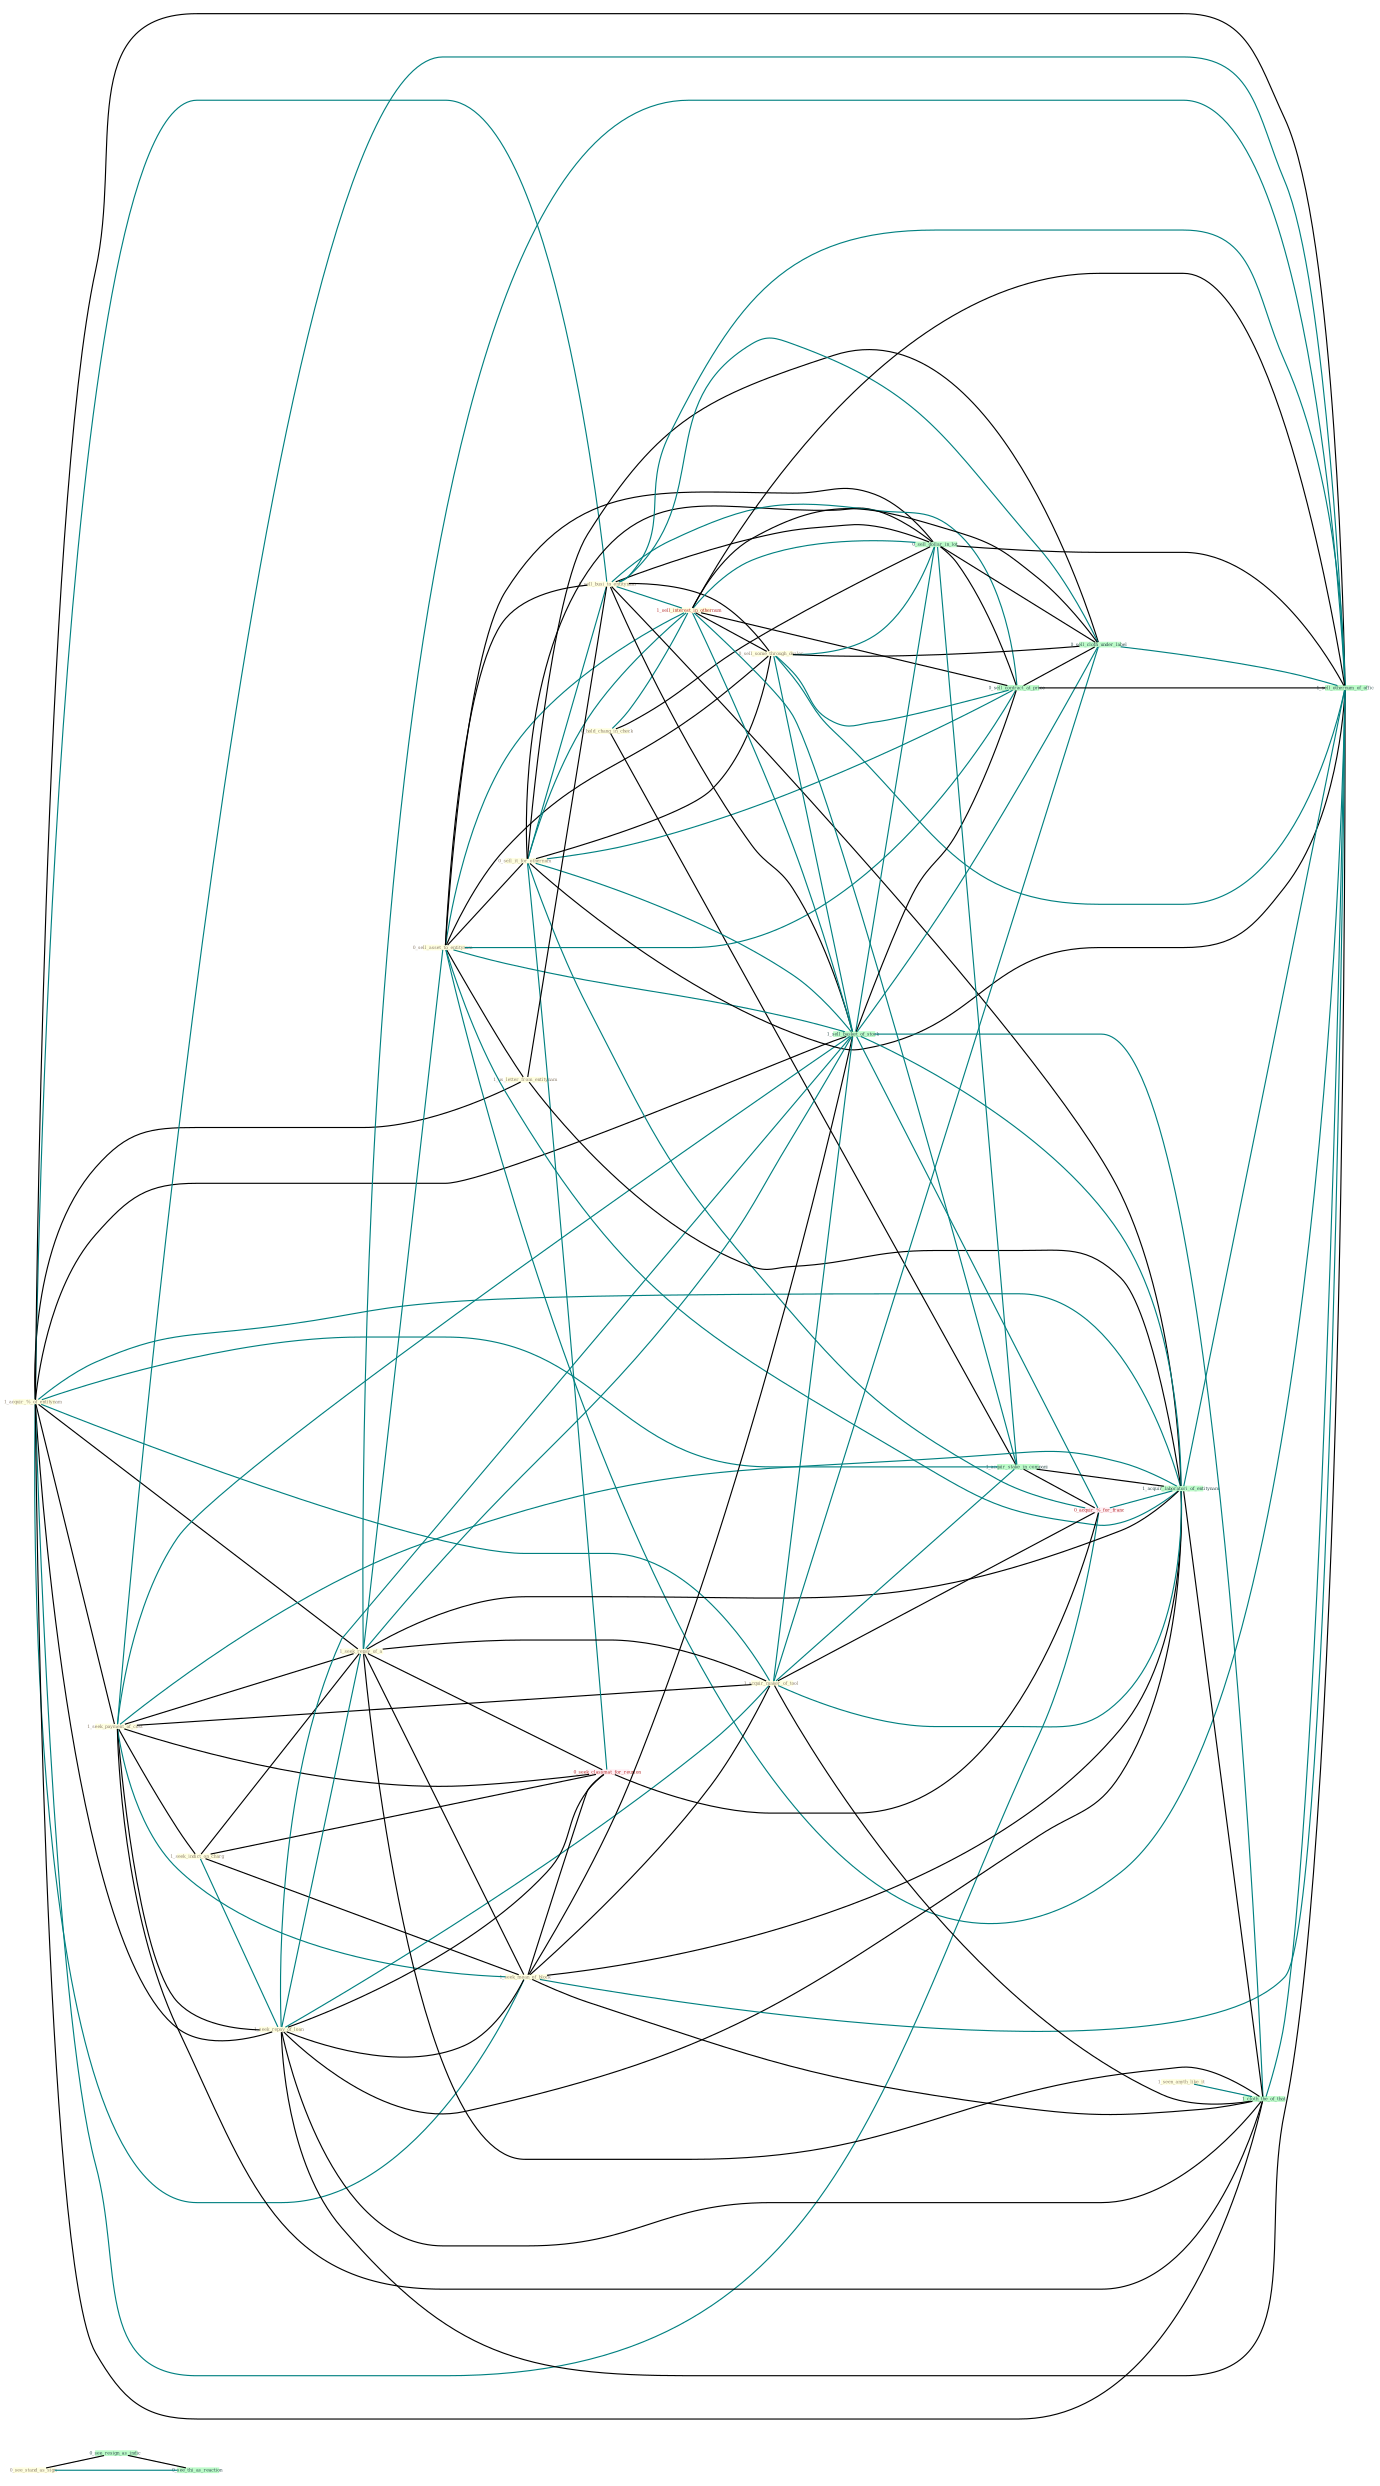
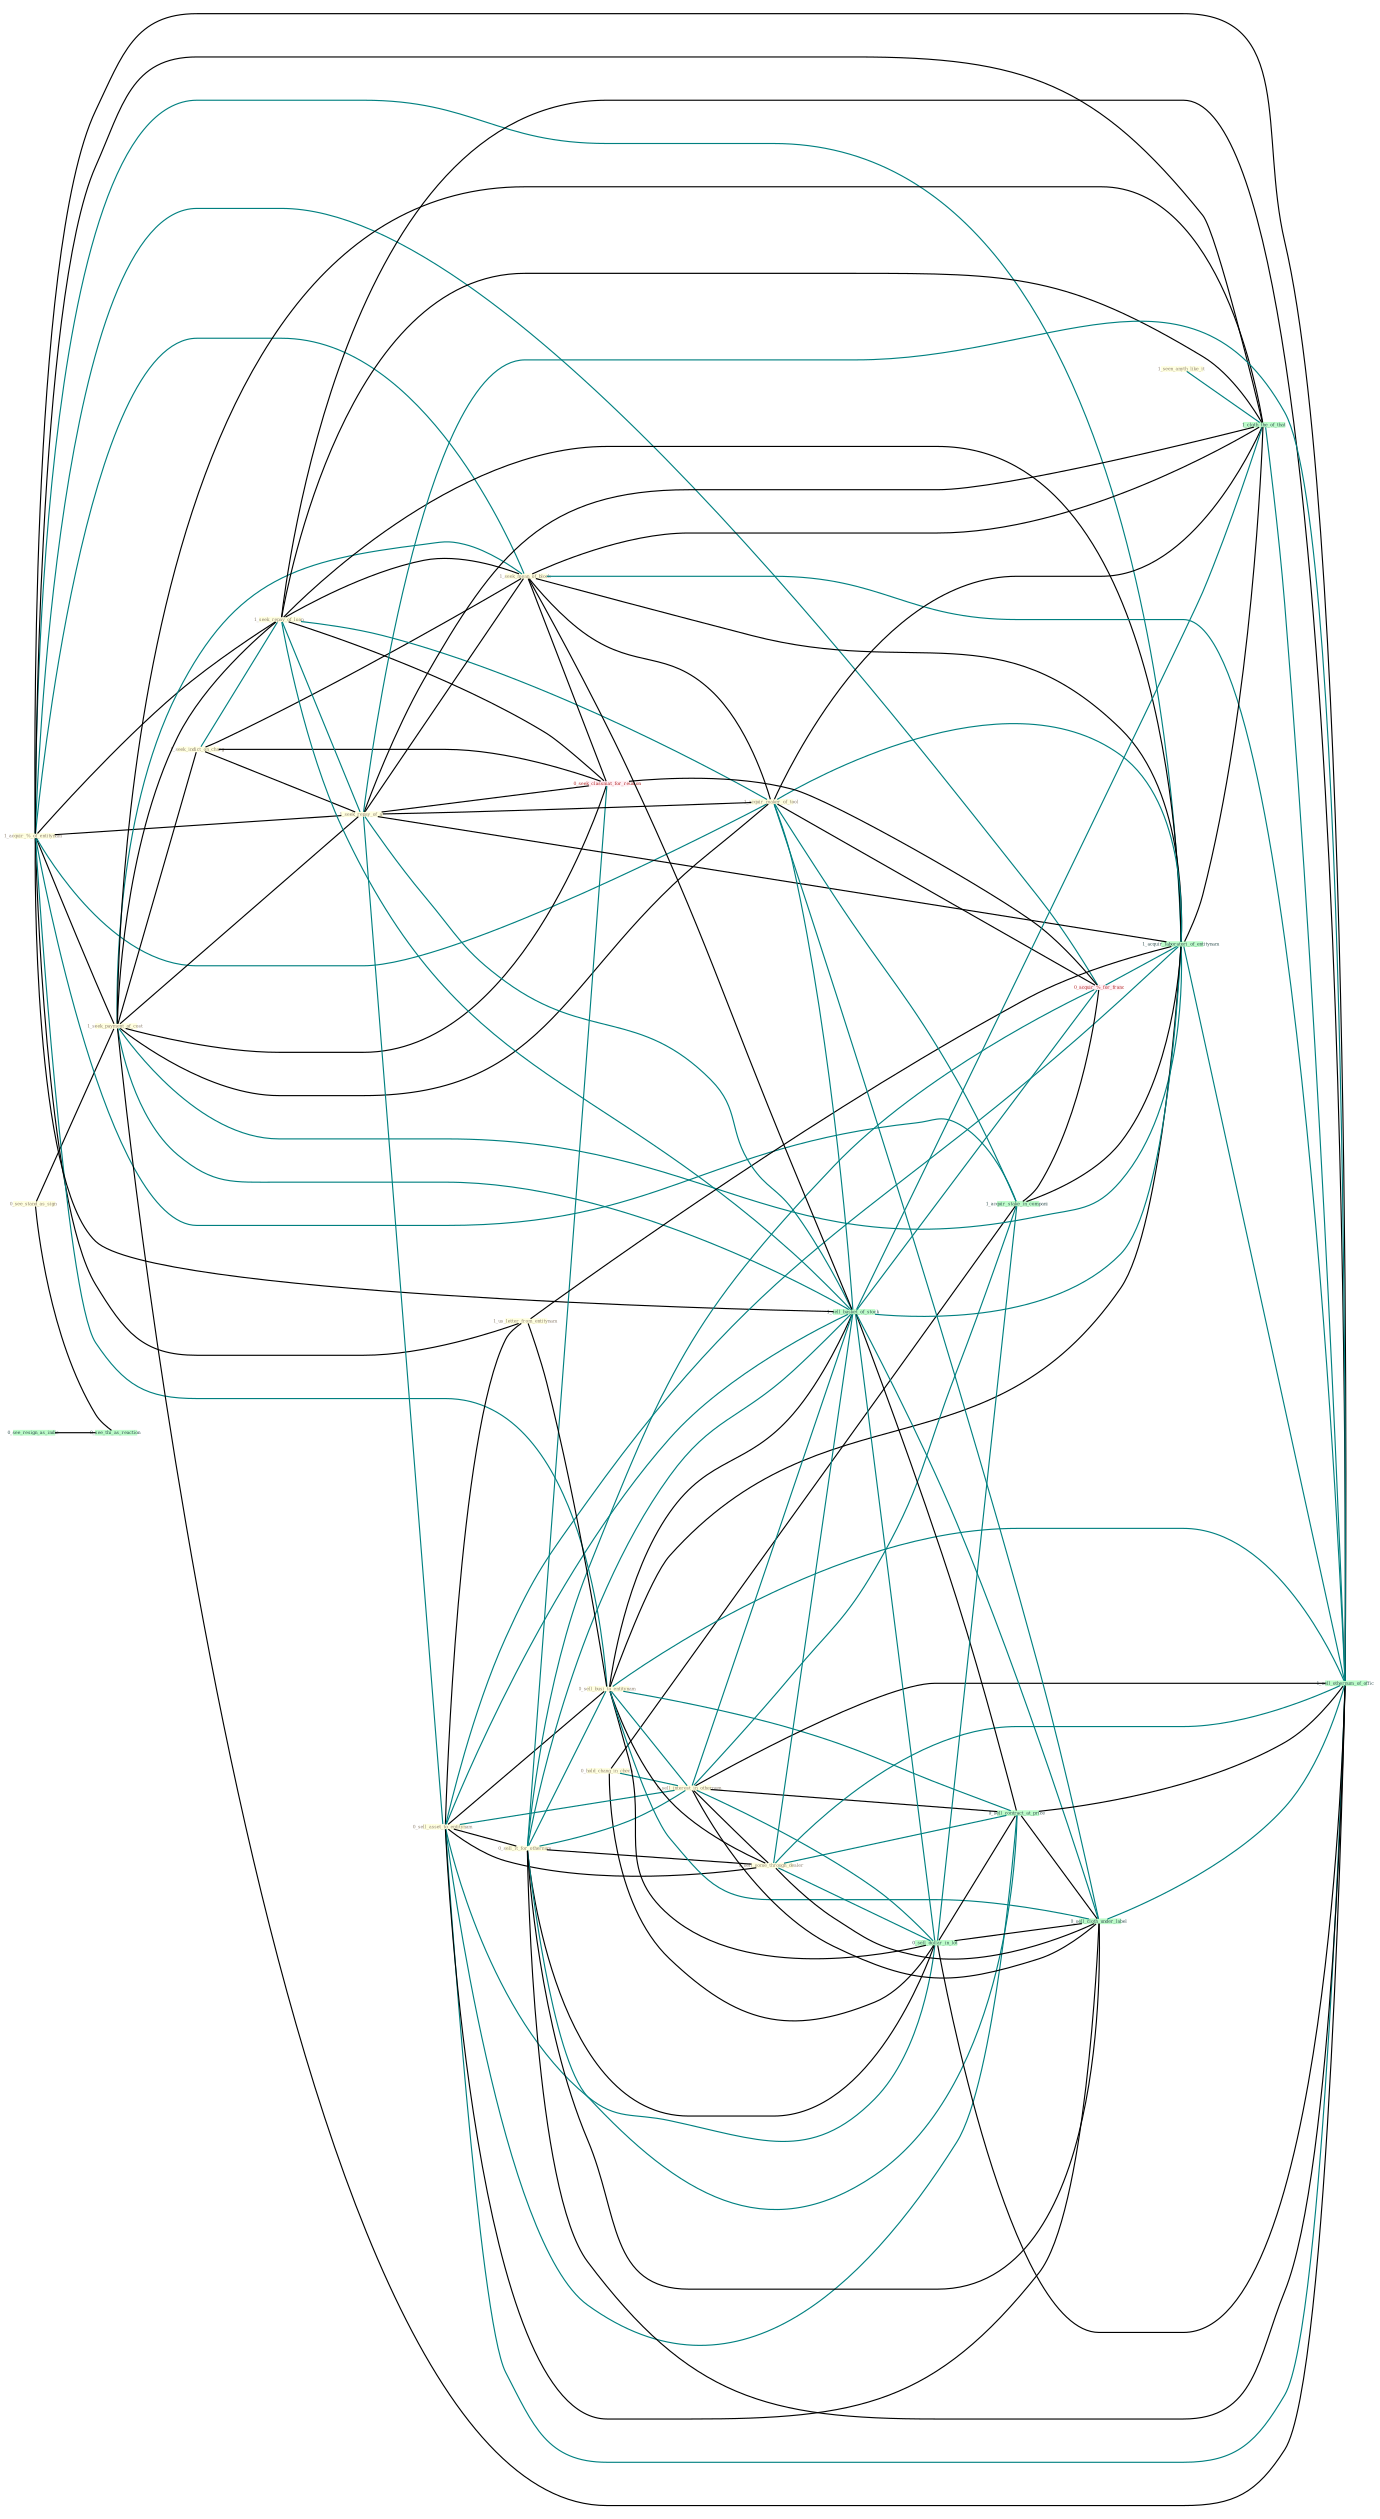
(360, 175) -> (543, 2473)
(544, 544) -> (666, 2120)
(690, 610) -> (690, 1788)
none -> (708, 2419)
(75, 2462) -> (75, 1115)
(116, 2470) -> (58, 1325)
